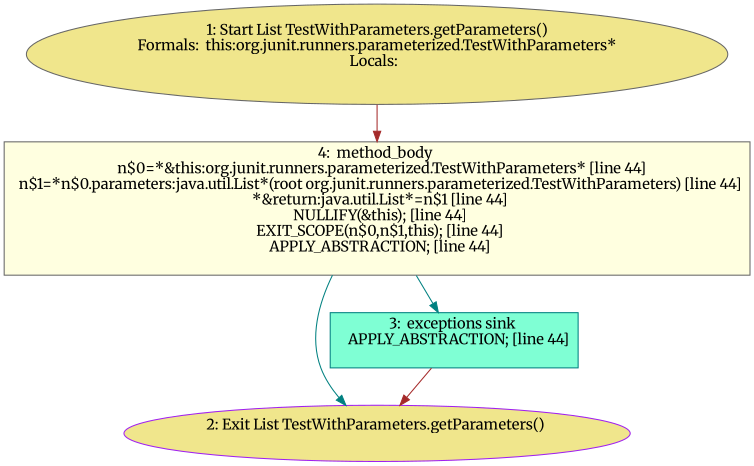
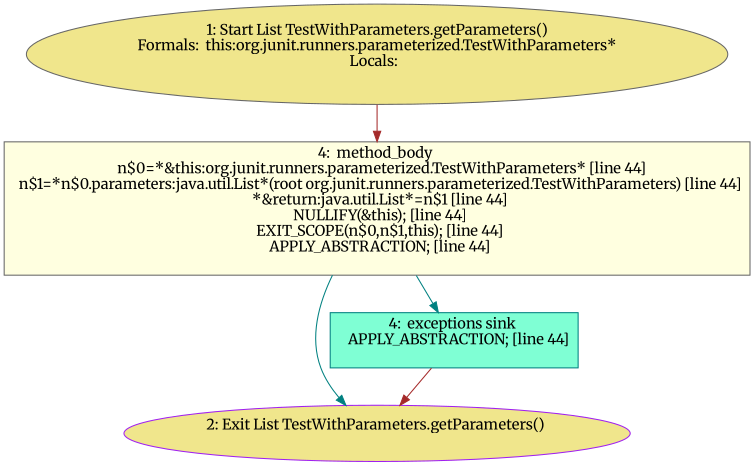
(454, 340) -> (454, 340)
